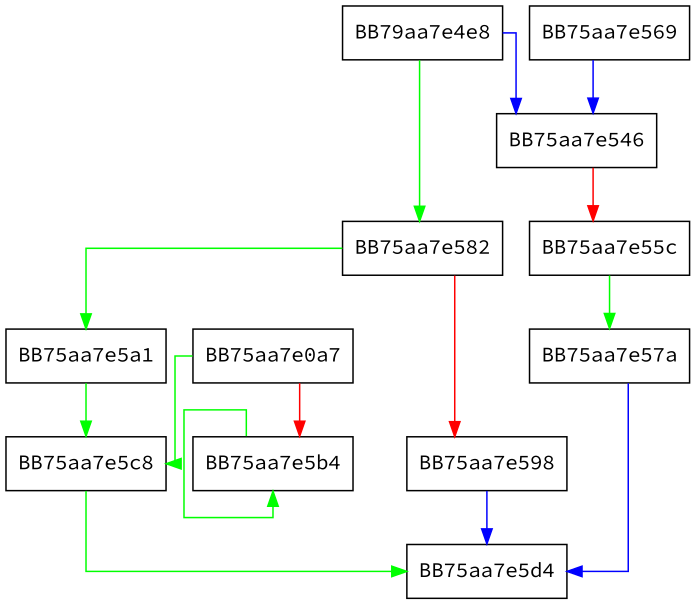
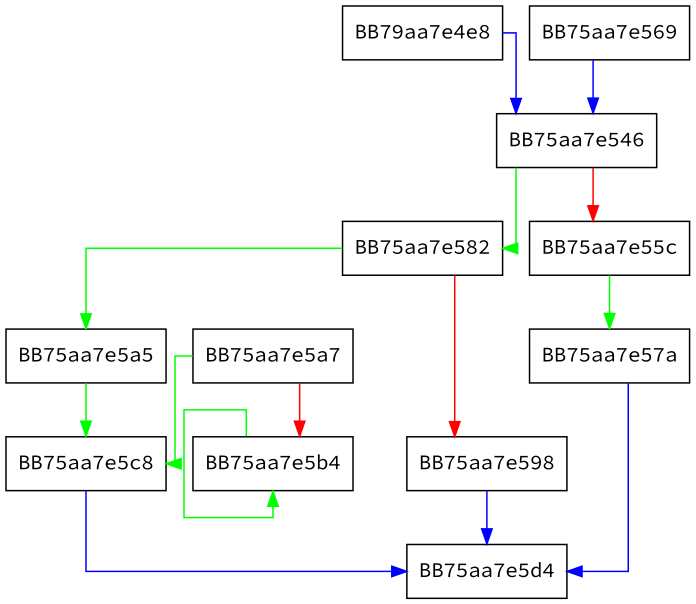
(420, 133) -> (516, 209)
(86, 356) -> (86, 356)
(273, 356) -> (273, 356)
(199, 571) -> (199, 571)
